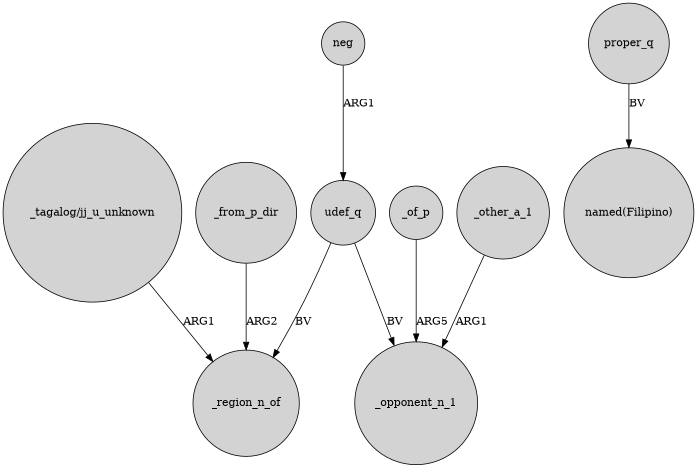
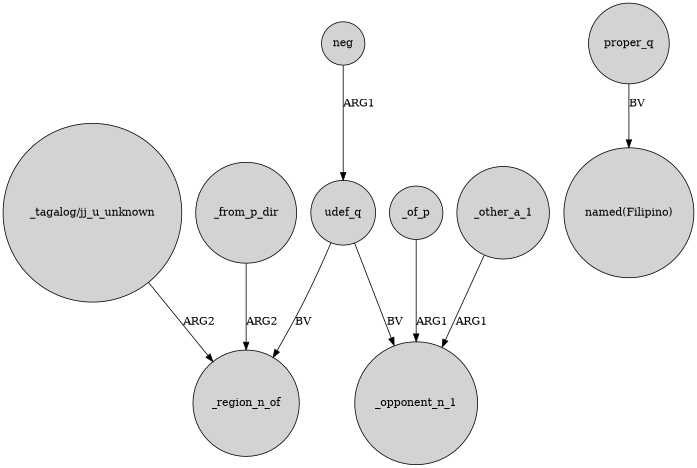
(199, 322) -> (199, 322)
(432, 322) -> (432, 322)
